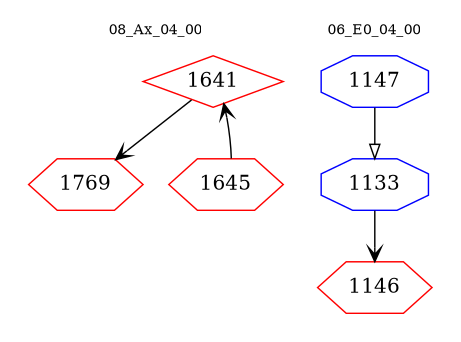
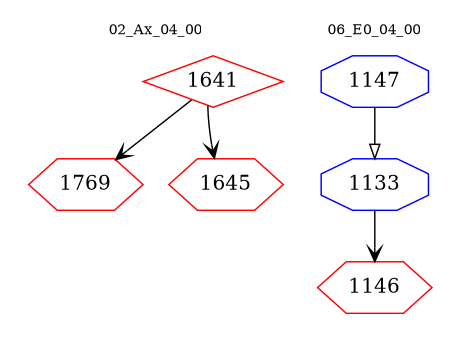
(156, 31) -> (156, 31)
(230, 138) -> (209, 125)
